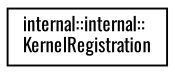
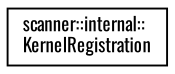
(87, 37) -> (87, 37)
